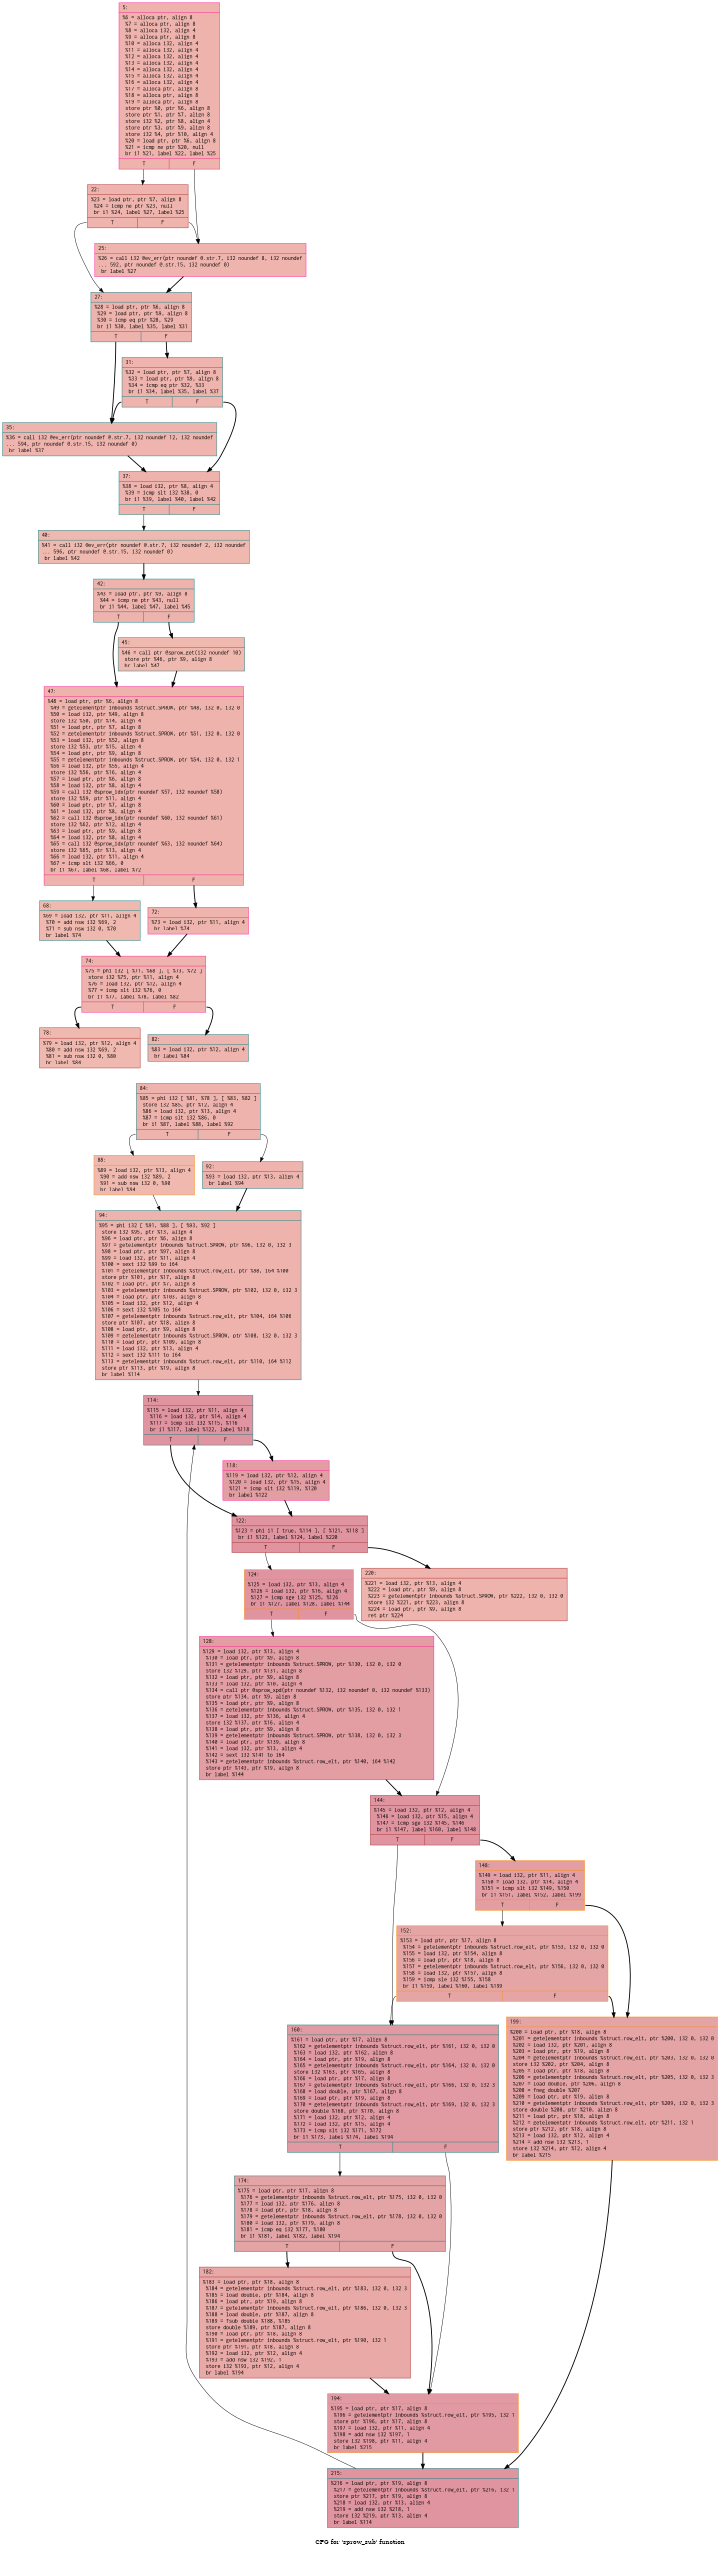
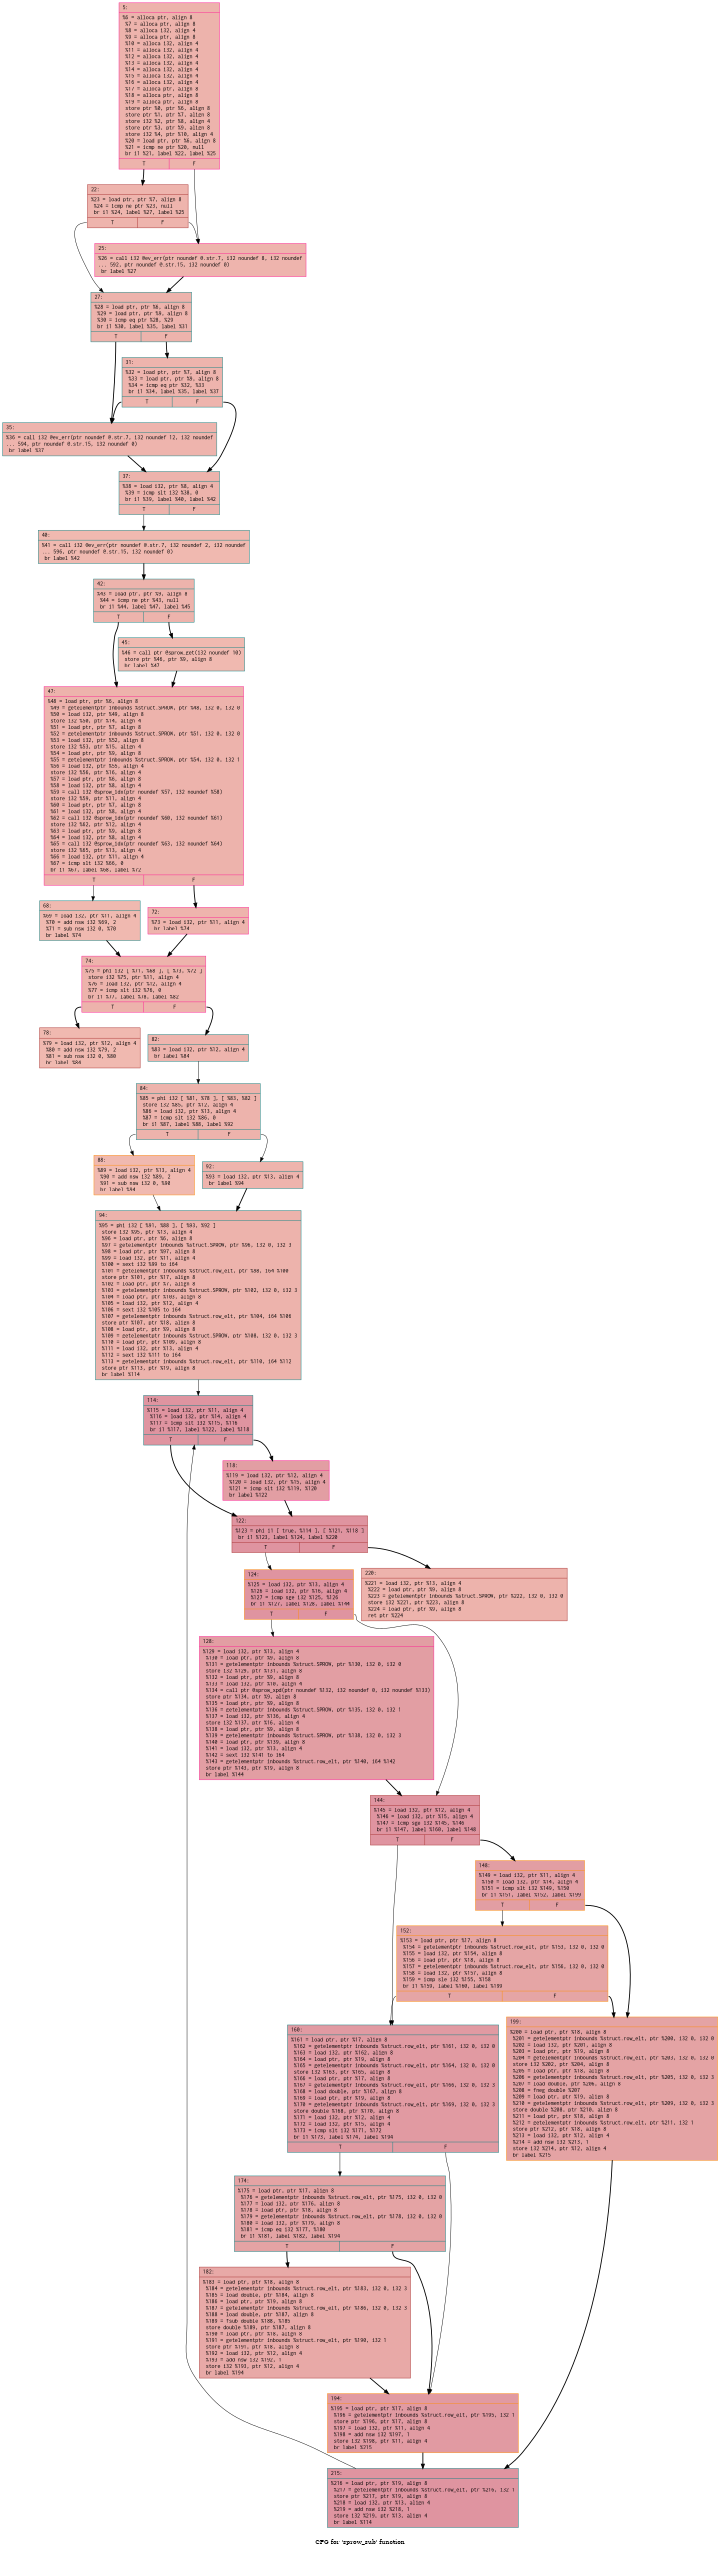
(144, 175) -> (144, 175)
(79, 1050) -> (79, 1050)
none -> (198, 1070)
